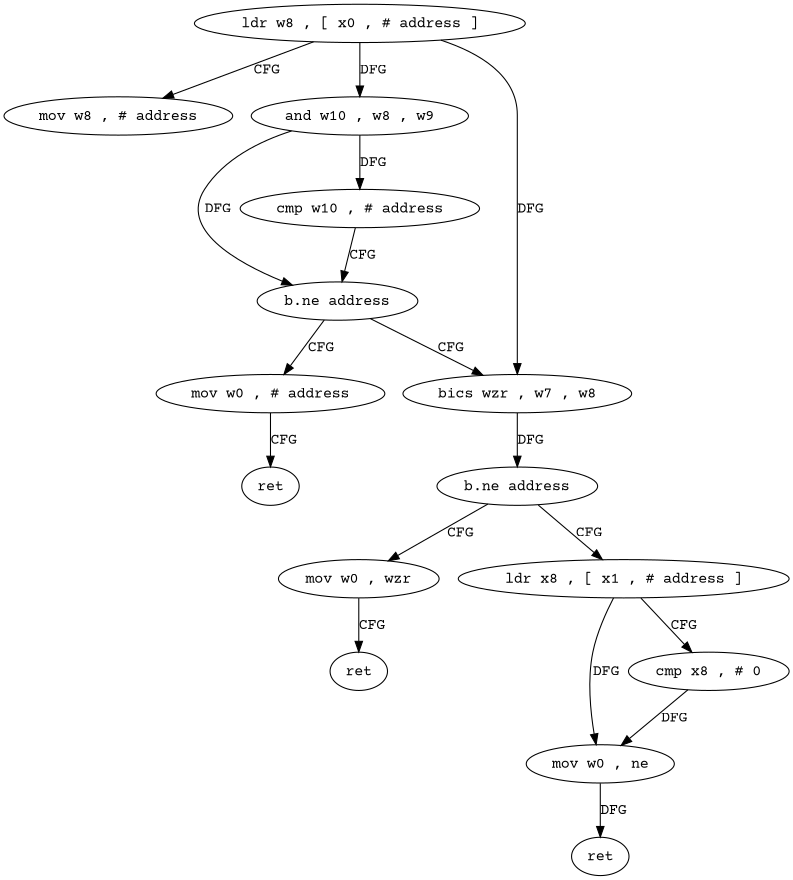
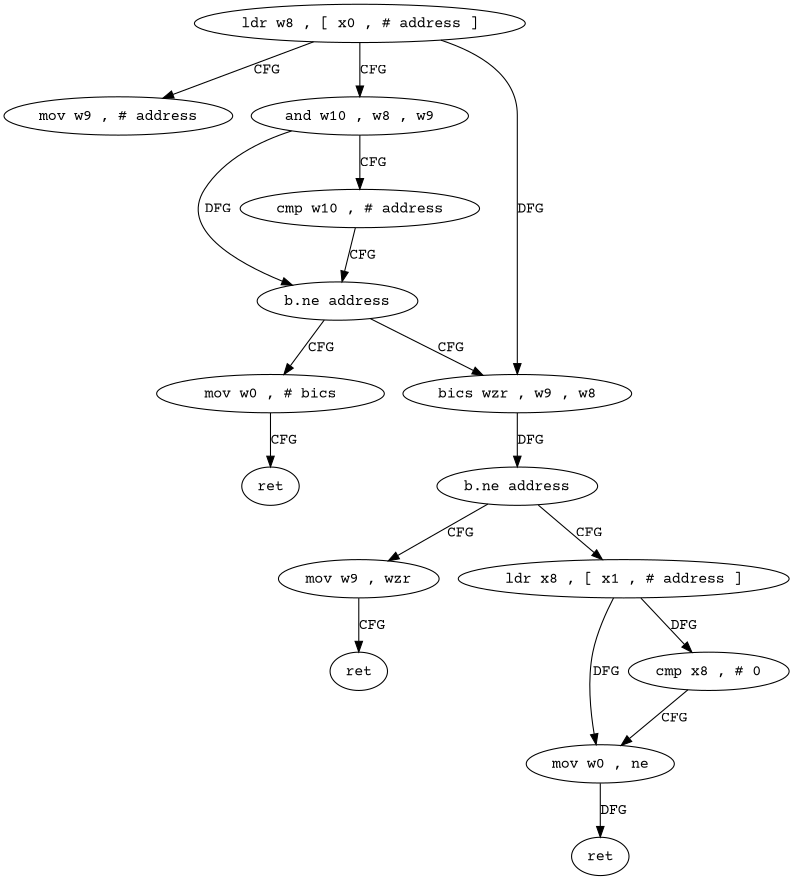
(373, 70) -> (373, 70)
(118, 116) -> (118, 116)
(373, 162) -> (373, 162)
(270, 394) -> (270, 394)
(517, 394) -> (517, 394)
(359, 579) -> (359, 579)
(684, 625) -> (684, 625)
(674, 718) -> (674, 718)
